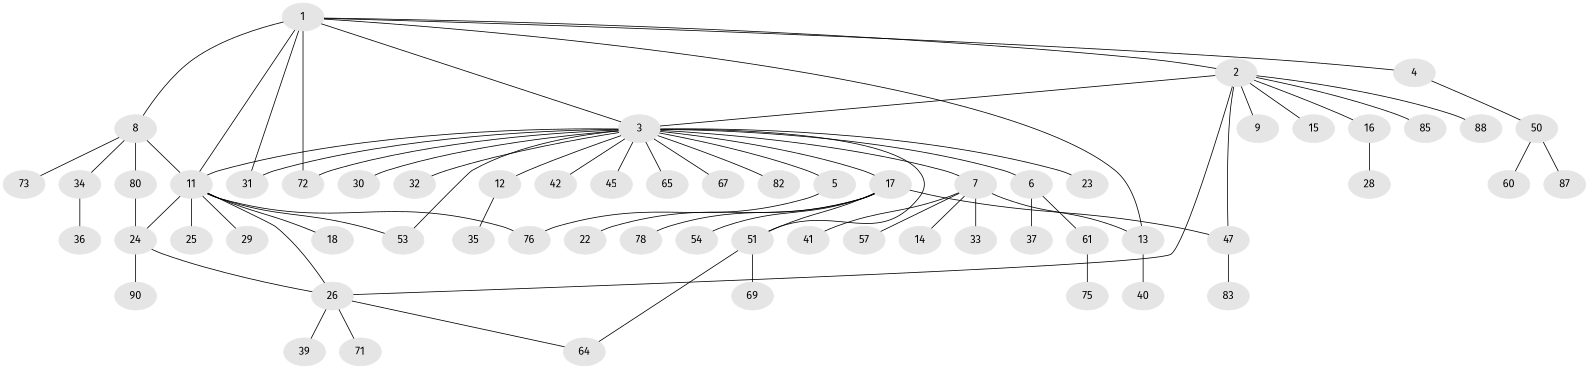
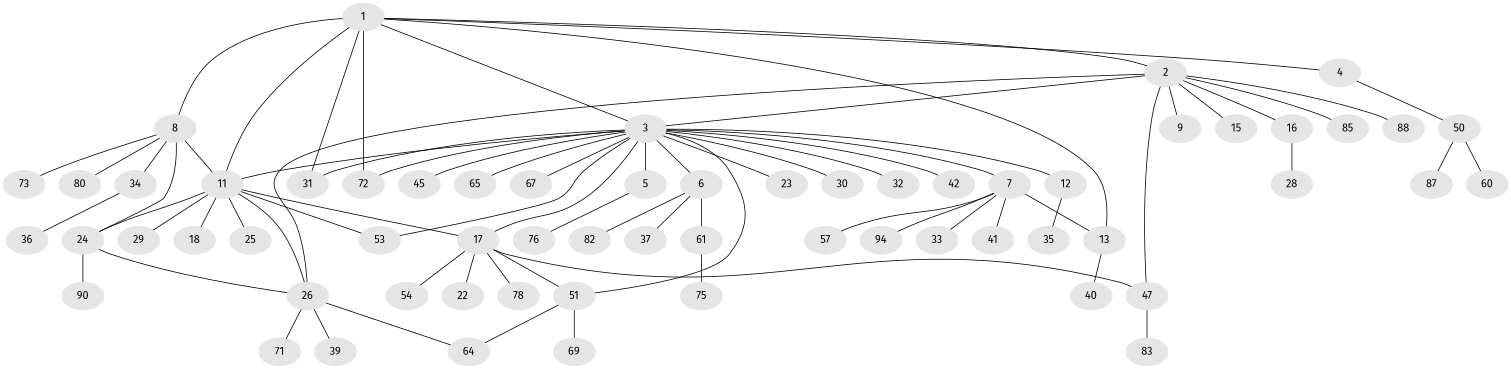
(711, 155) -> (646, 212)
(136, 212) -> (158, 202)
(360, 212) -> (350, 213)
(920, 240) -> (881, 240)
